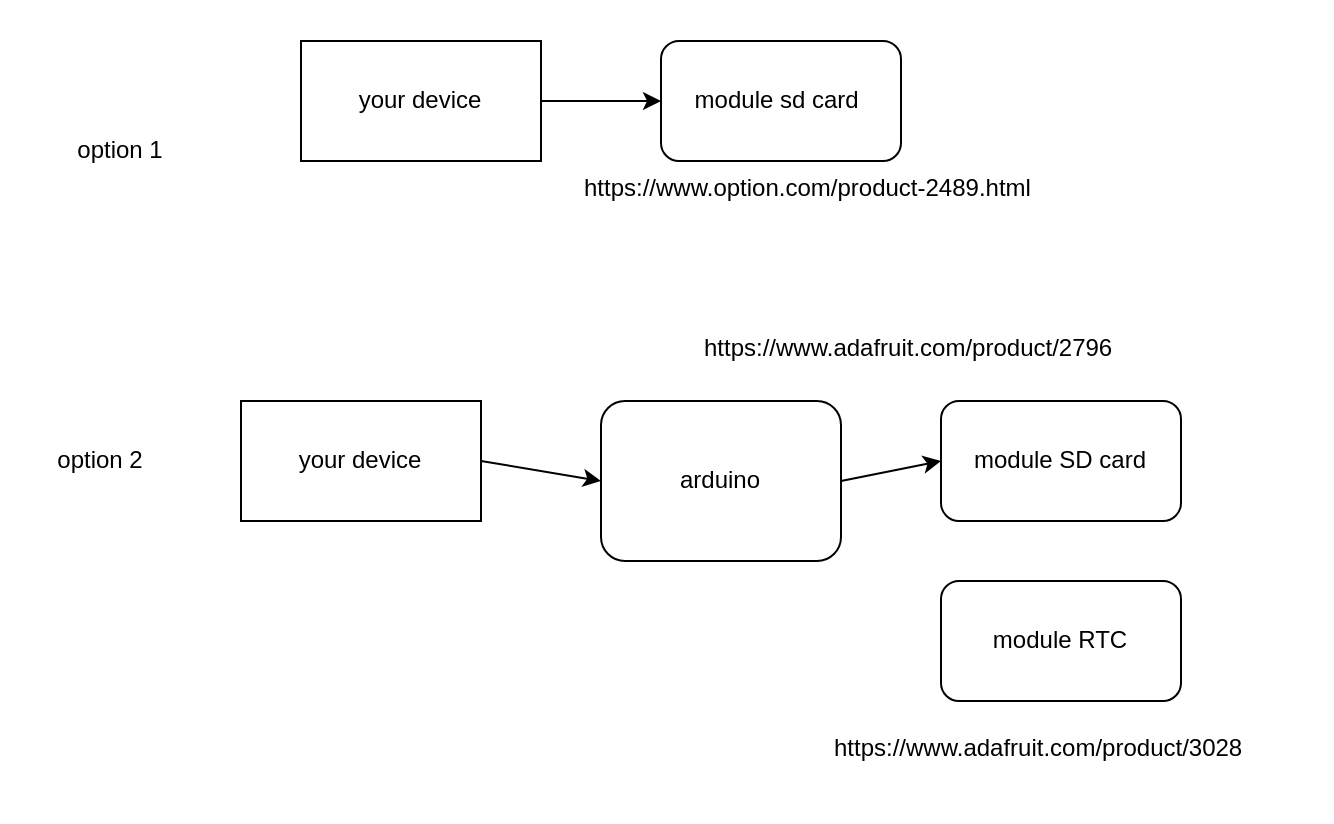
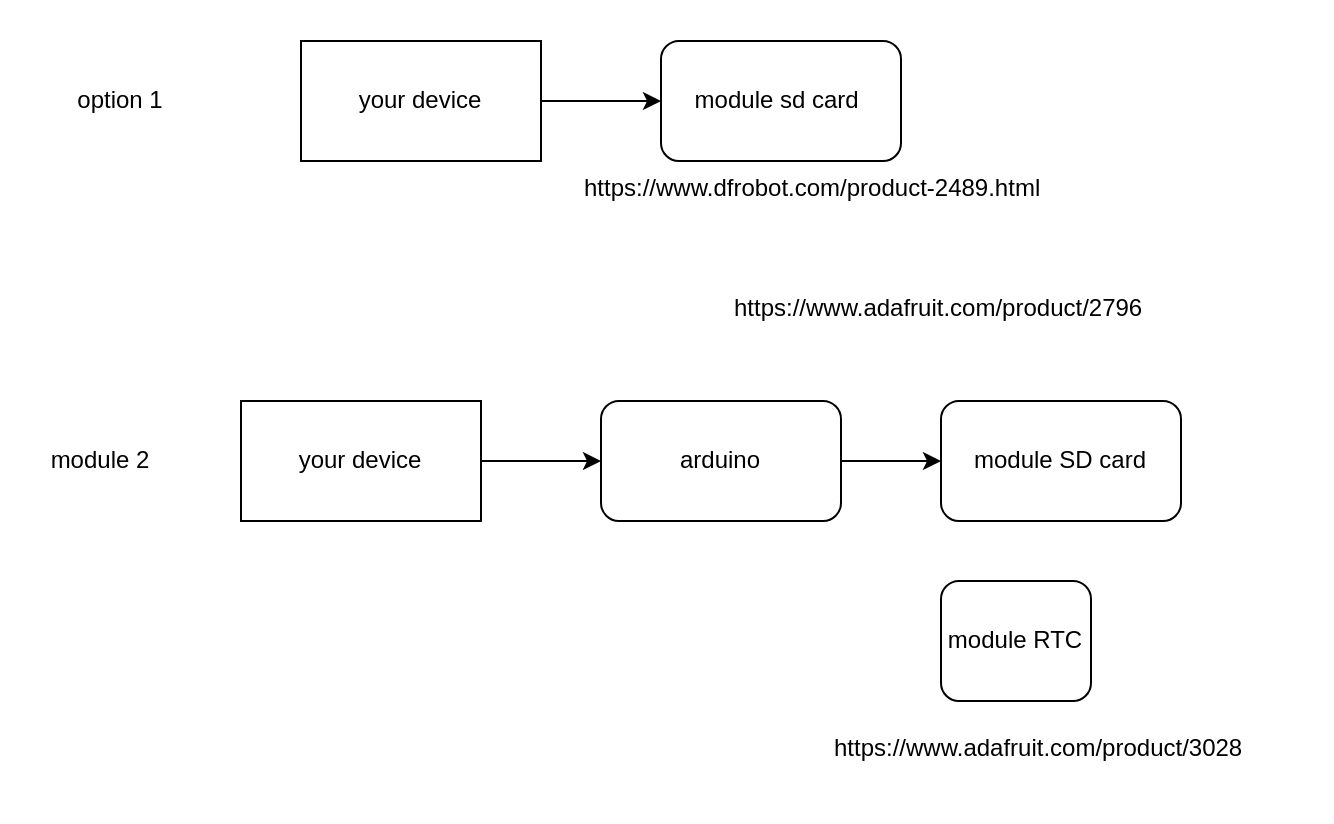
(121, 151) -> (121, 101)
(833, 204) -> (833, 204)
(931, 351) -> (961, 311)
(101, 461) -> (101, 461)
(721, 481) -> (721, 461)
(1061, 641) -> (1016, 641)
